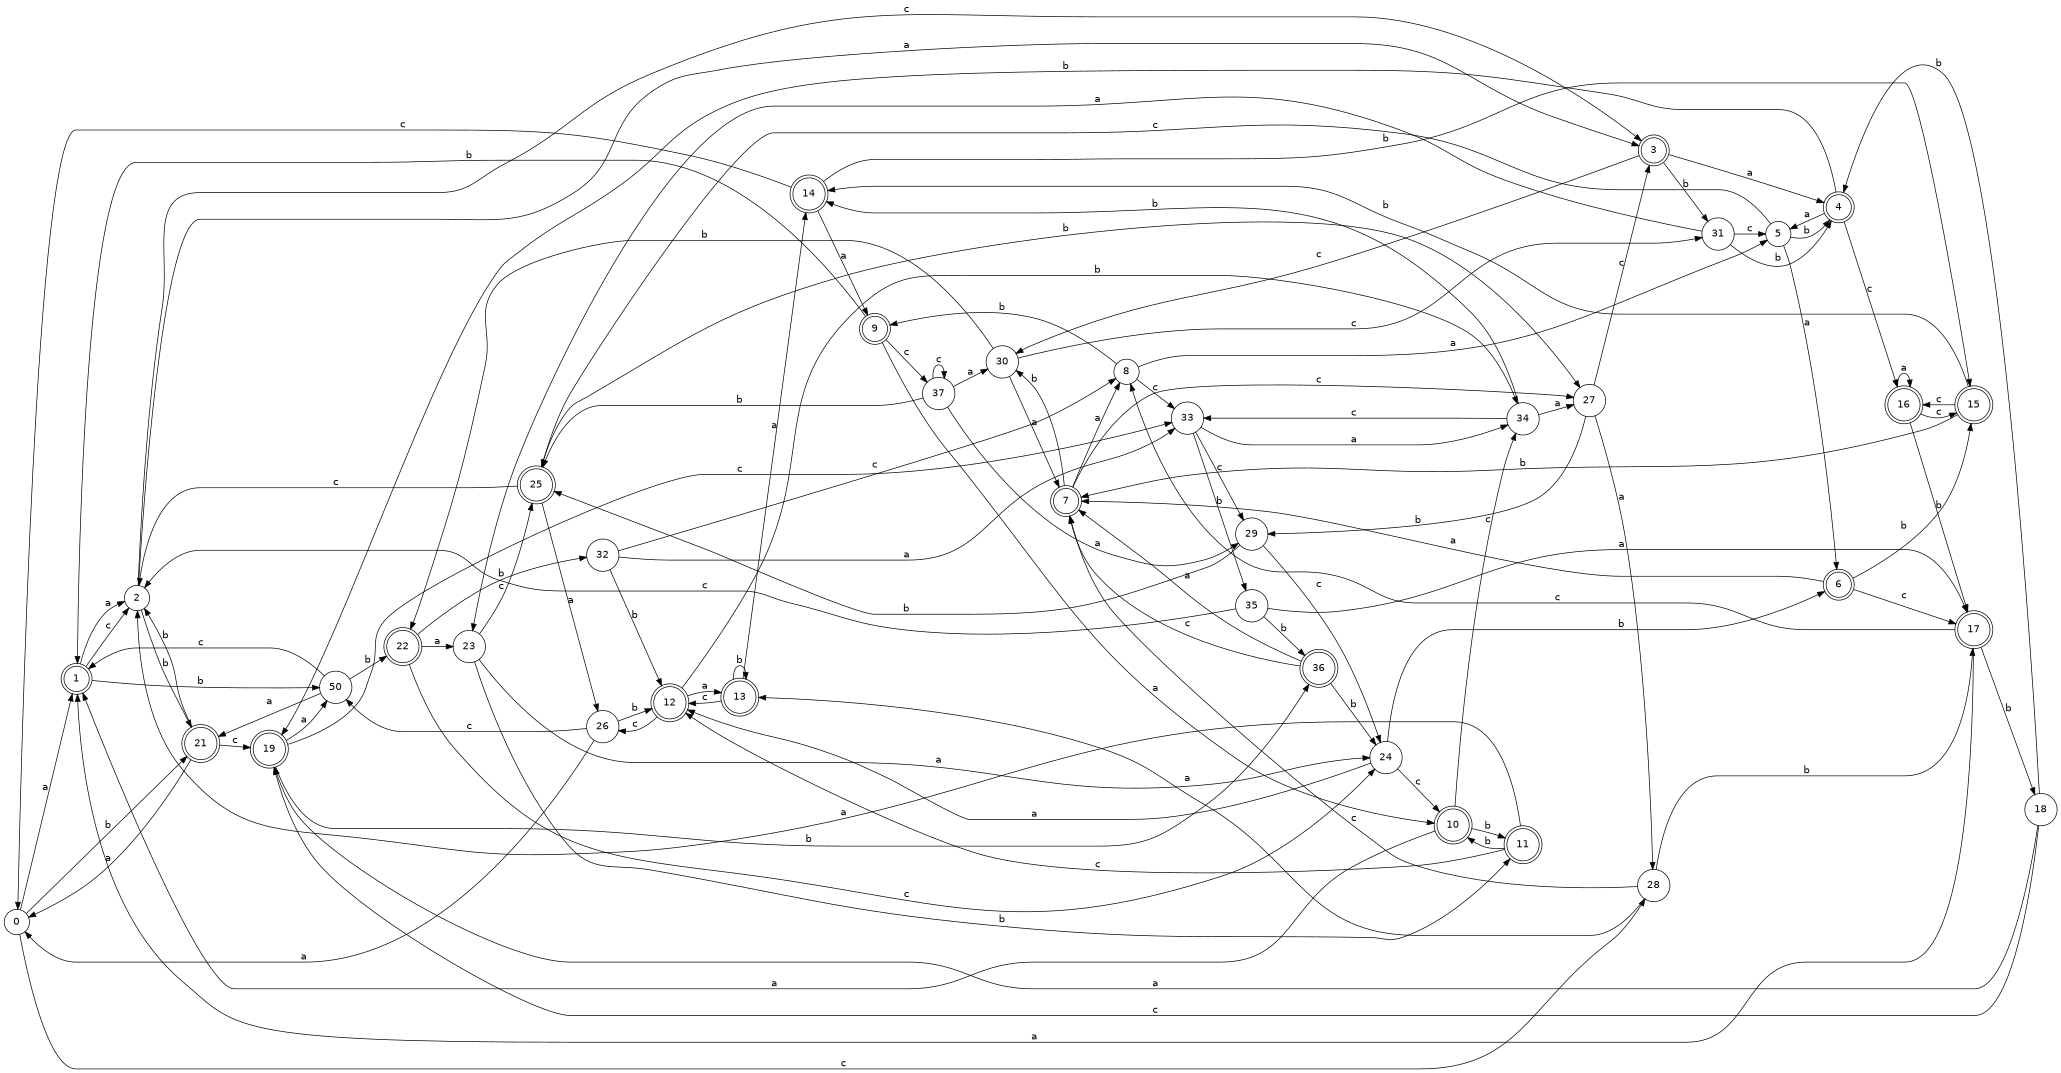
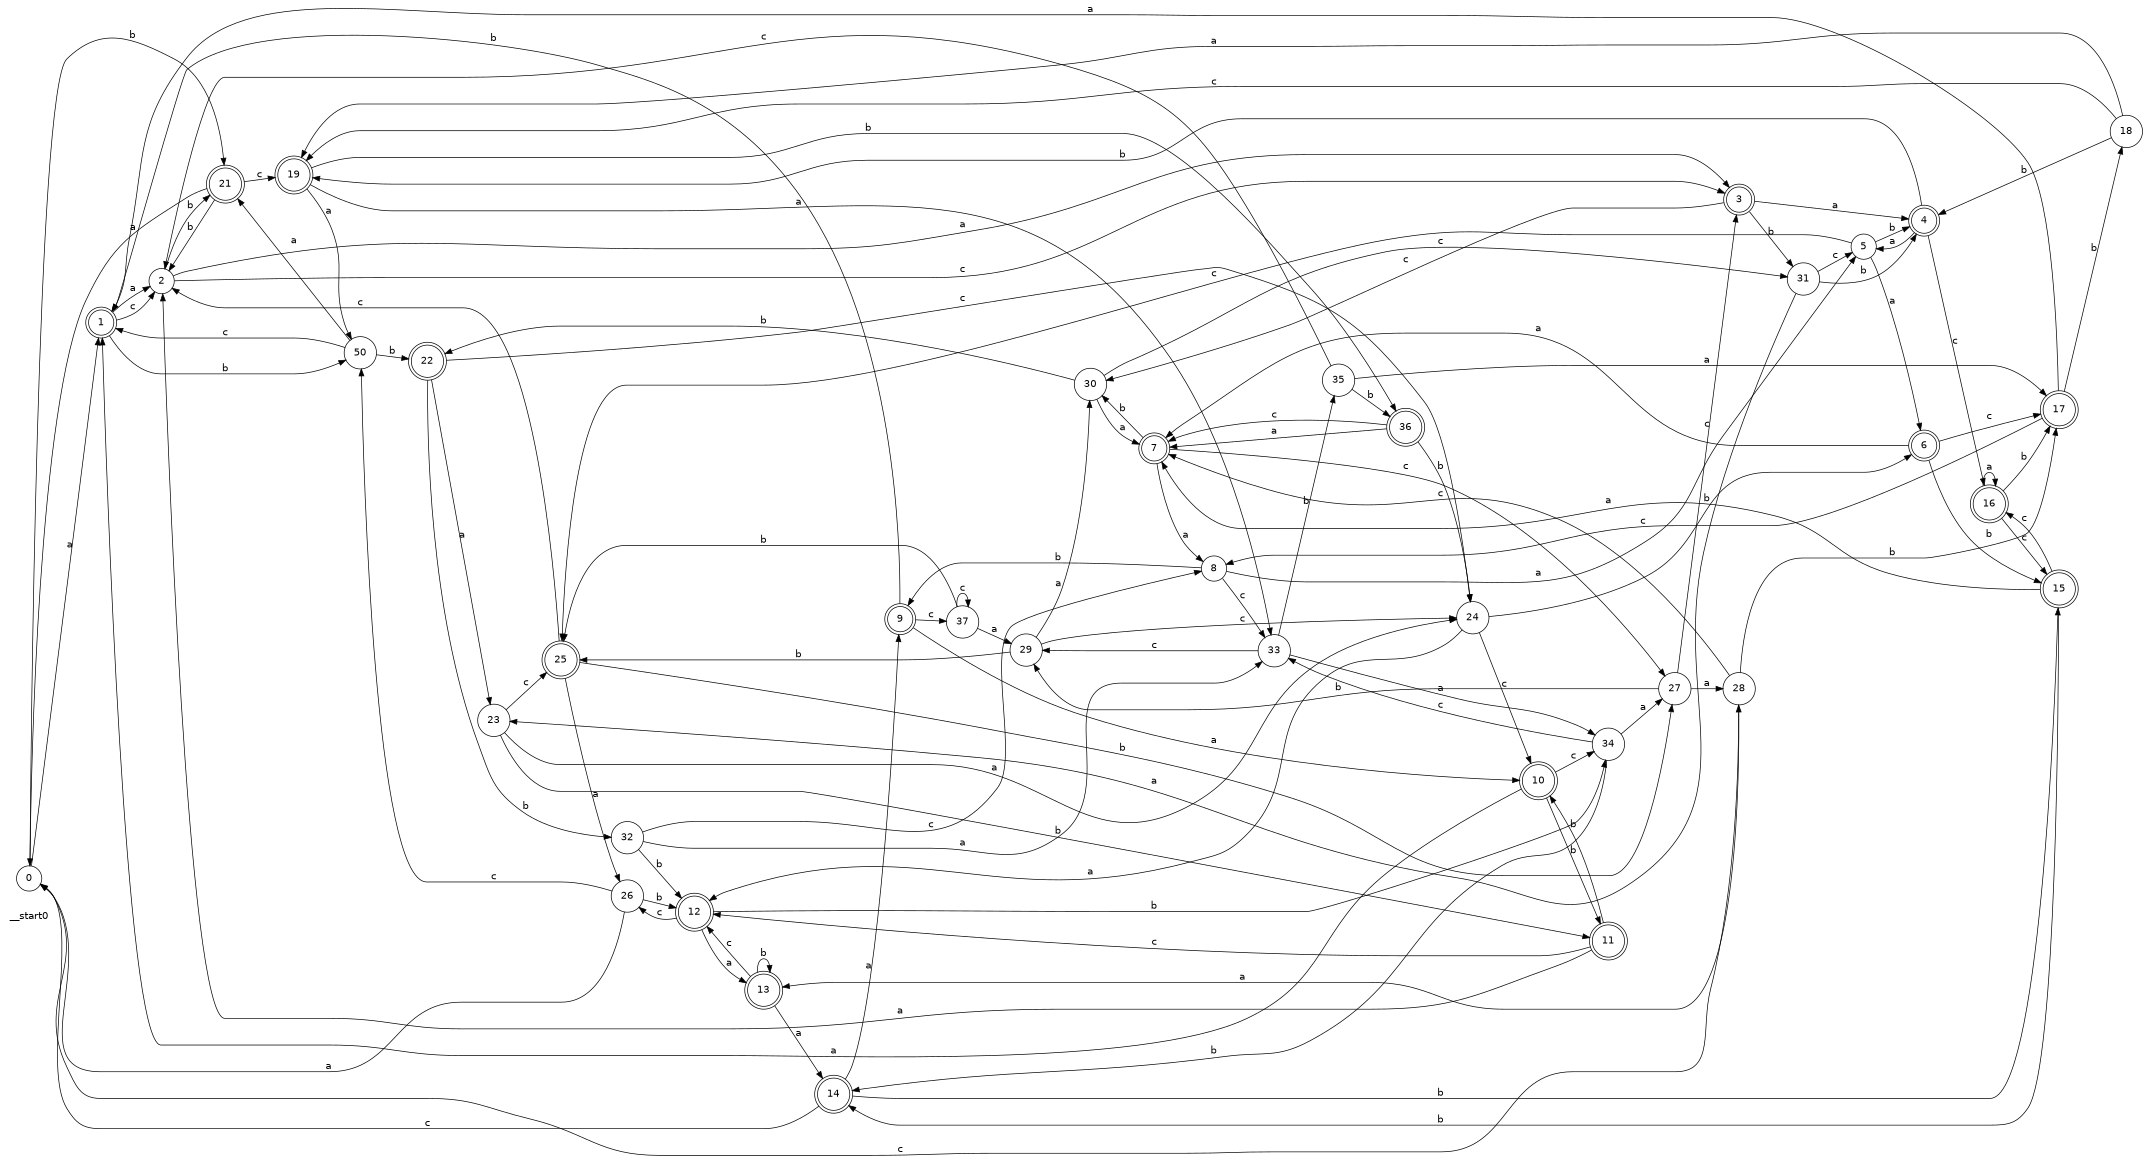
(967, 379) -> (1077, 526)
(1523, 463) -> (1608, 501)
(740, 469) -> (799, 202)
none -> (29, 916)
